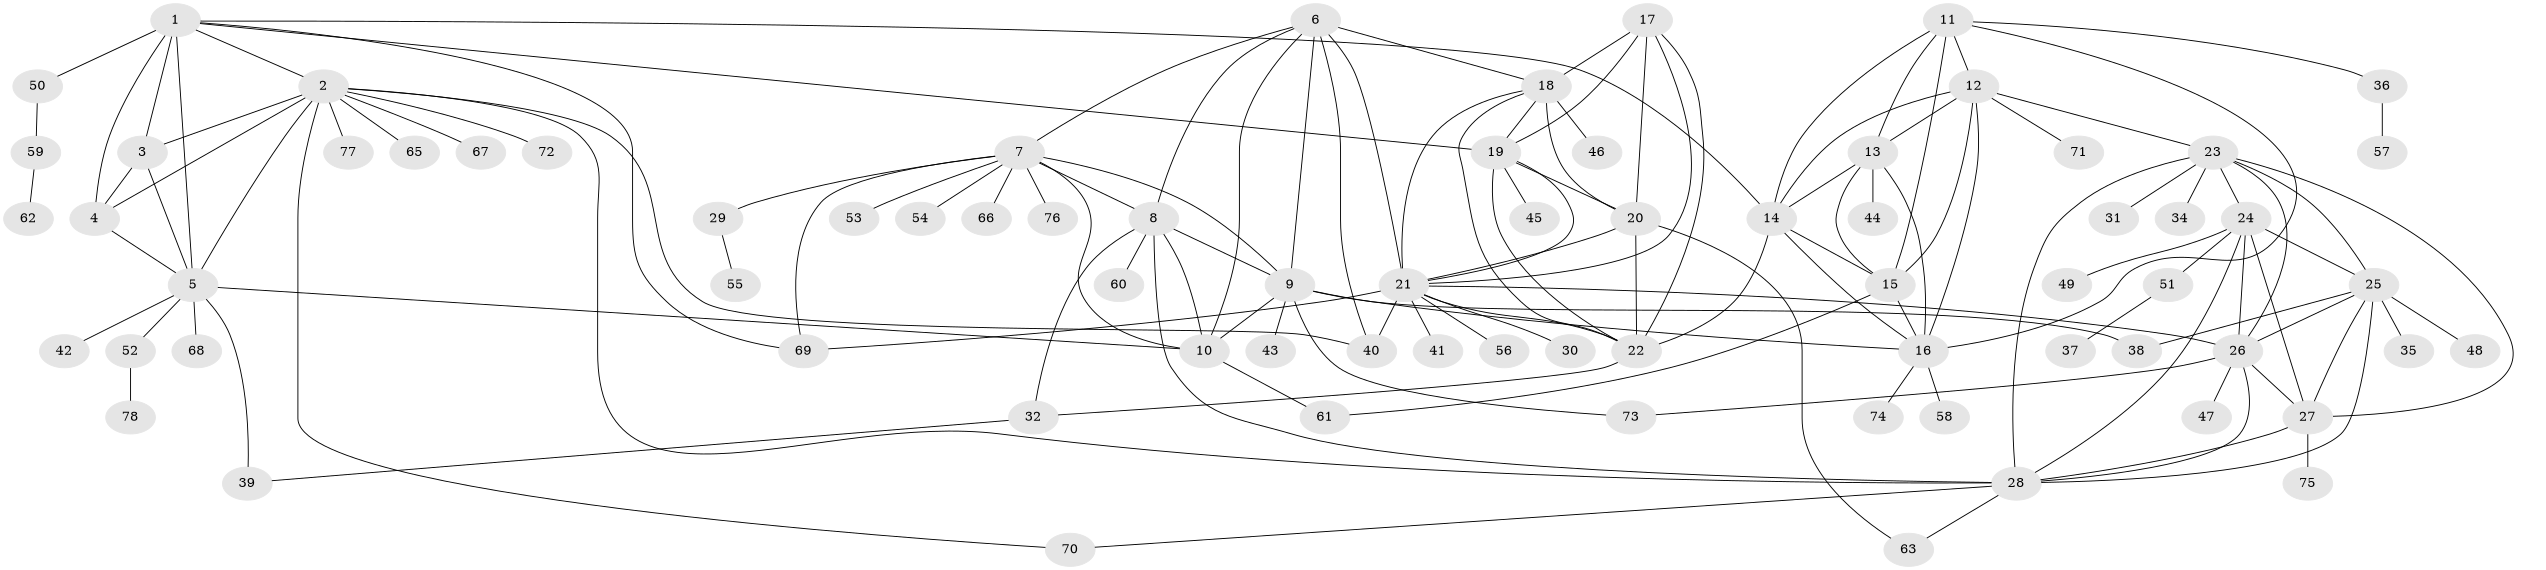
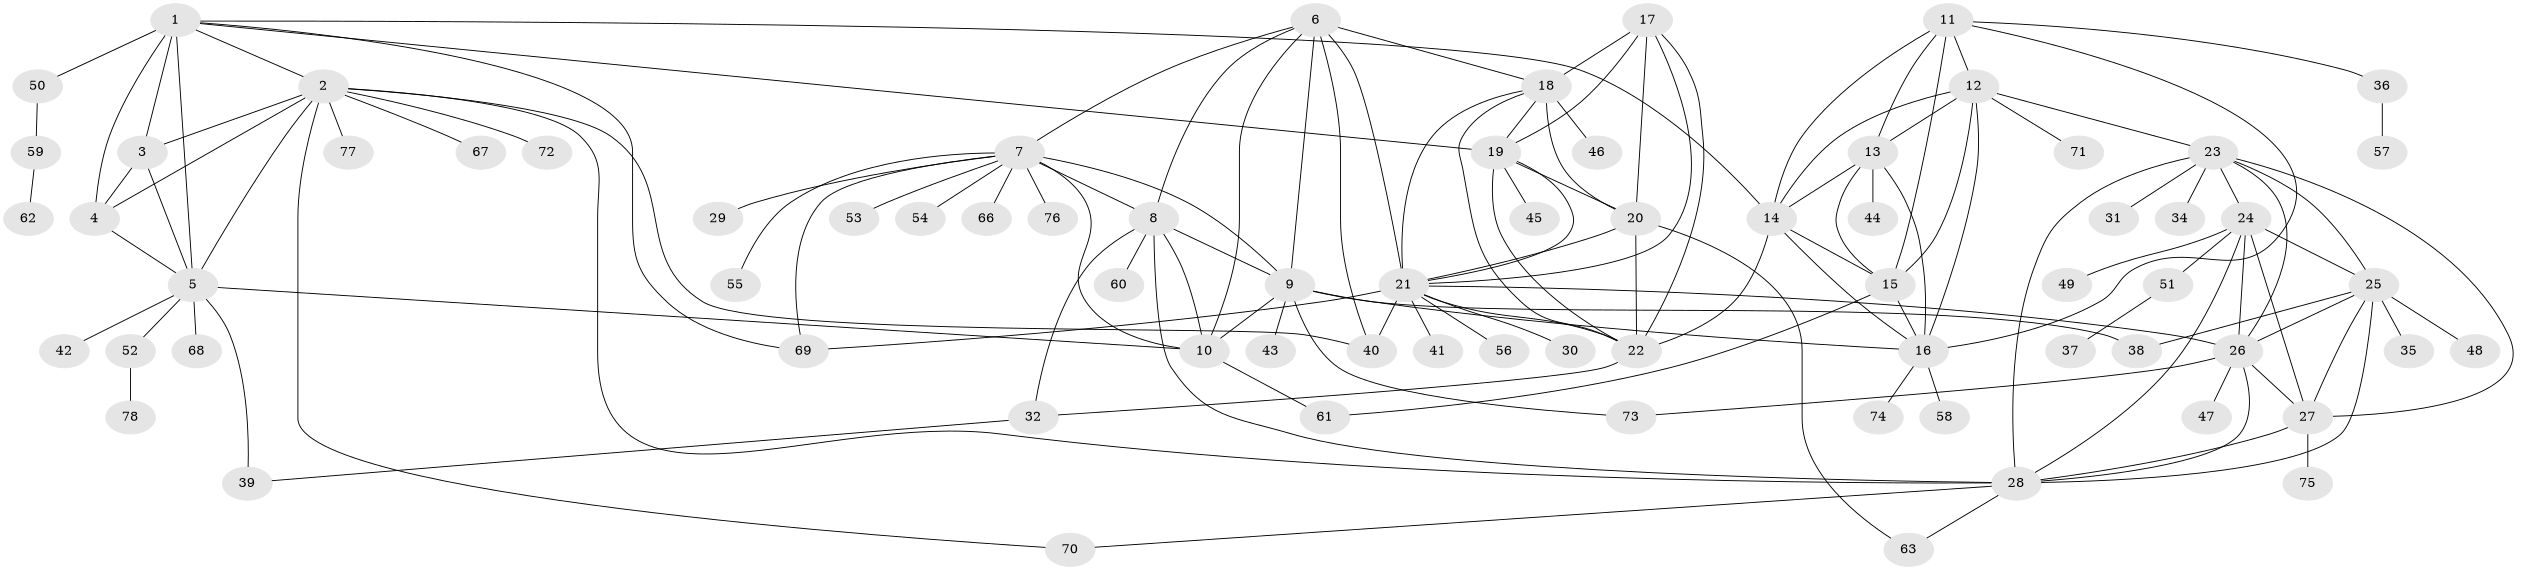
(415, 153) -> none
(727, 252) -> (856, 173)
